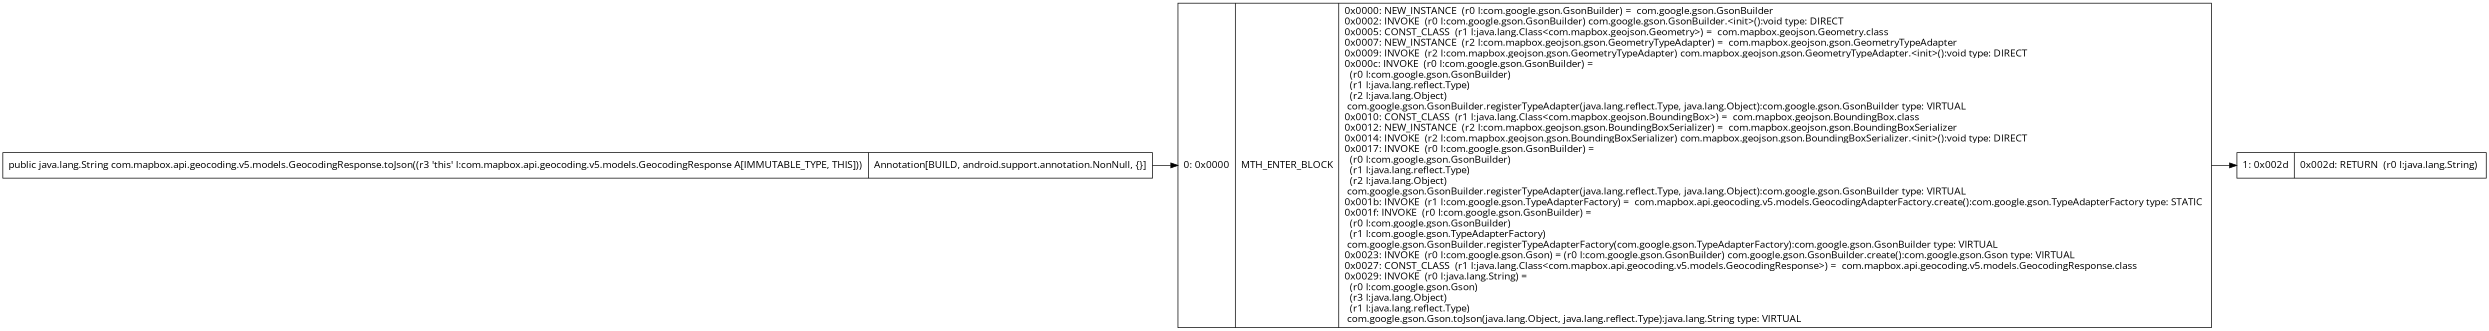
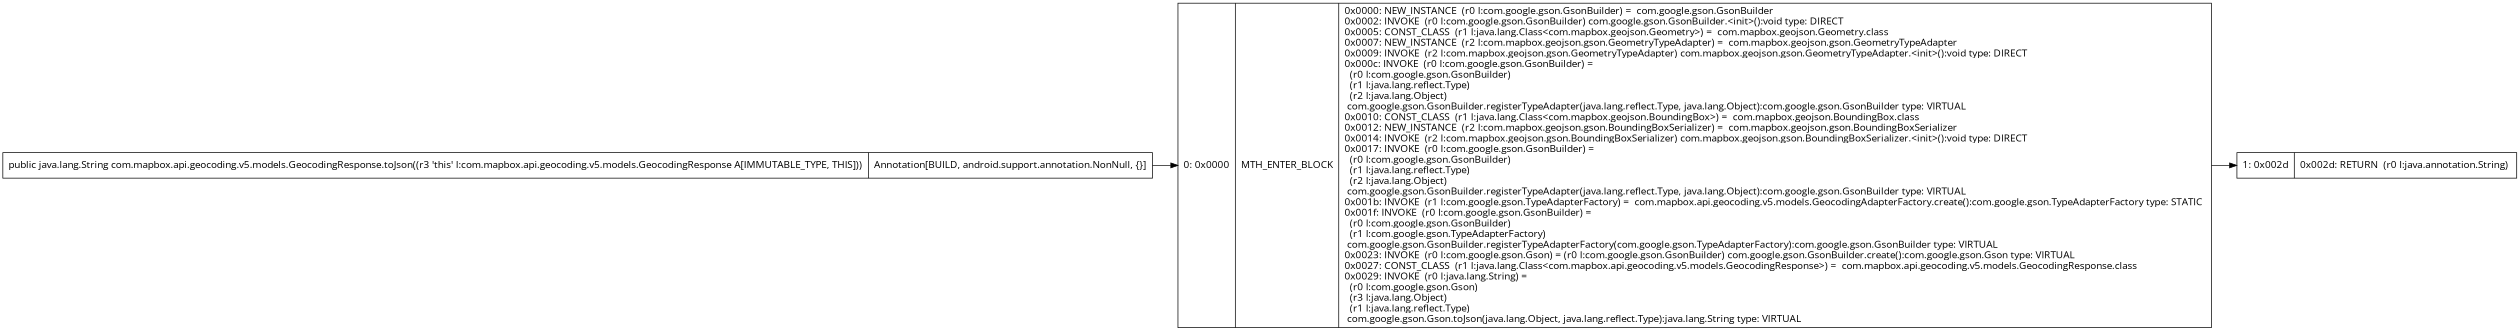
(2390, 165) -> (2406, 165)
